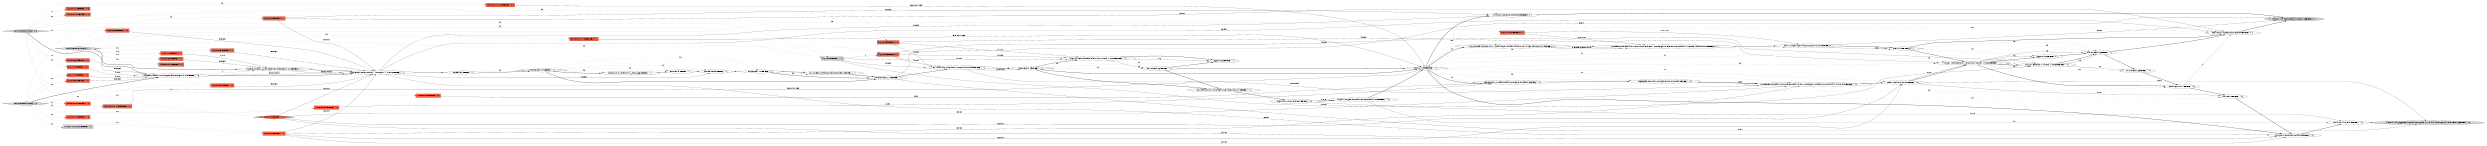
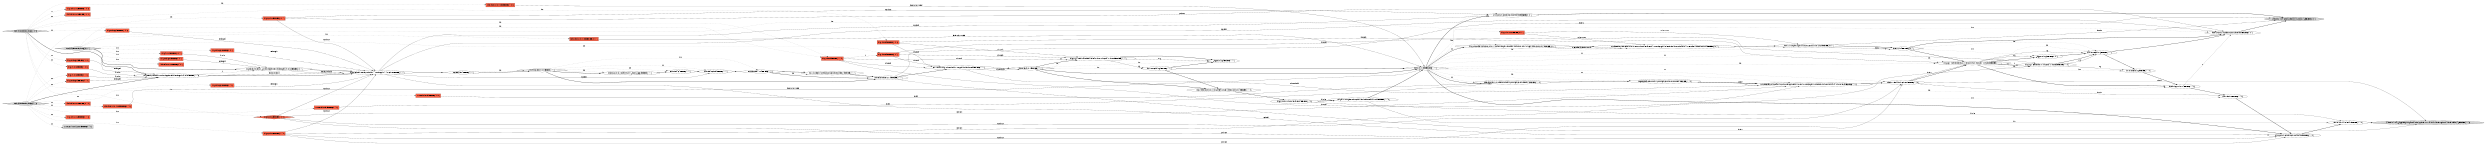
(832, 59) -> (832, 59)
